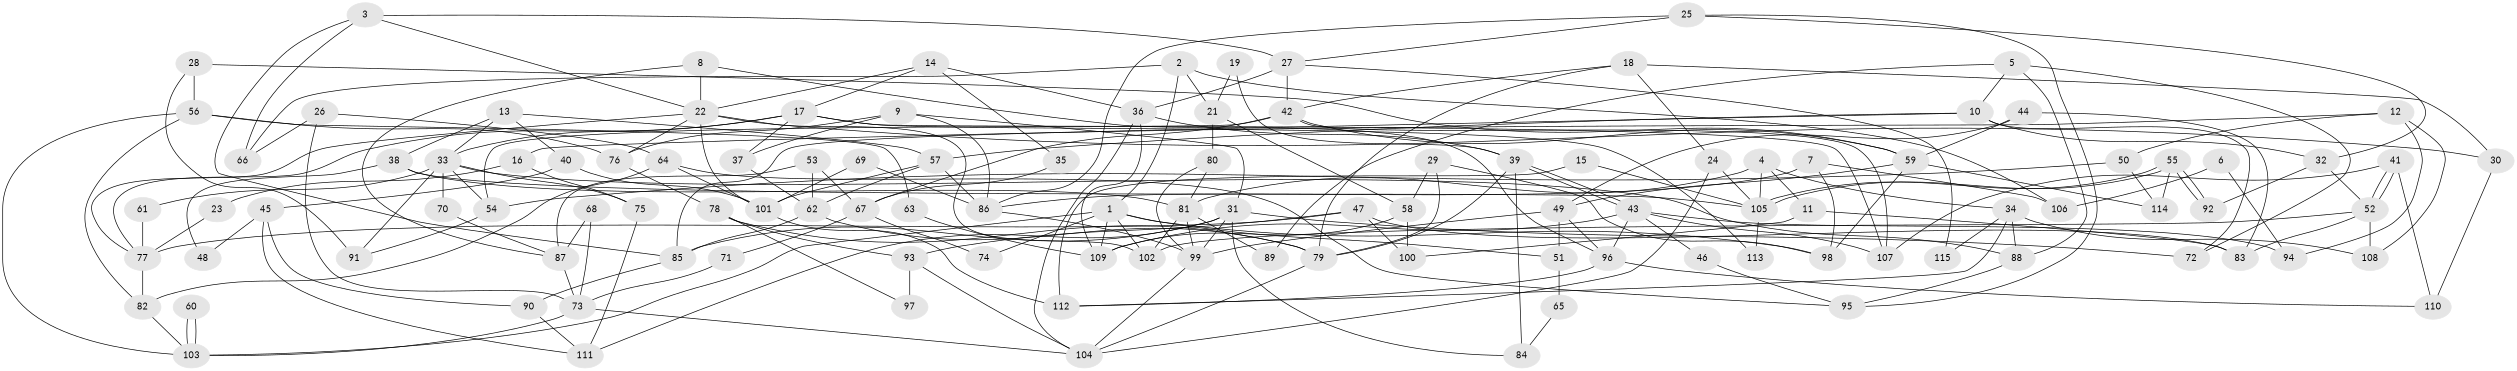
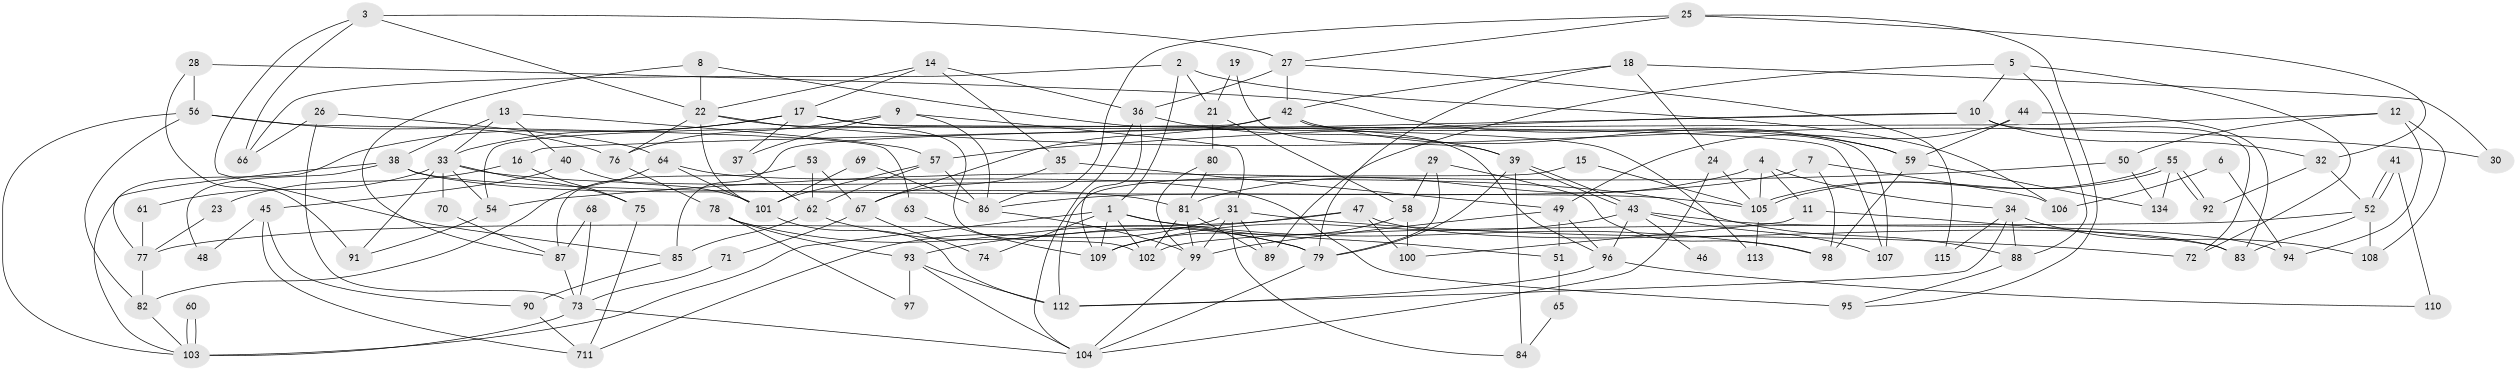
(350, 144) -> none
(2105, 176) -> none
(1734, 183) -> (1310, 185)
none -> (148, 190)
(2160, 210) -> (2160, 210)
(955, 234) -> (1252, 234)
(2464, 234) -> none
none -> (972, 282)
(1782, 287) -> none
(585, 356) -> (585, 356)
